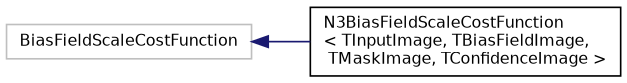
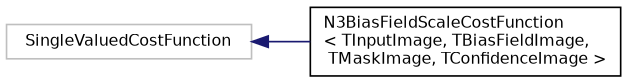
(129, 42) -> (129, 42)
